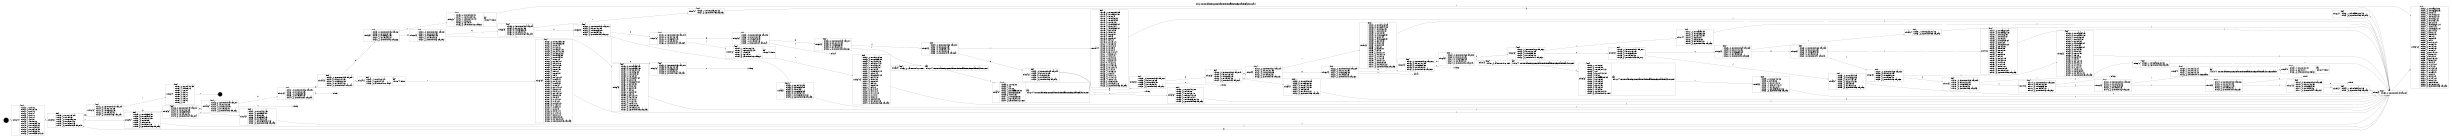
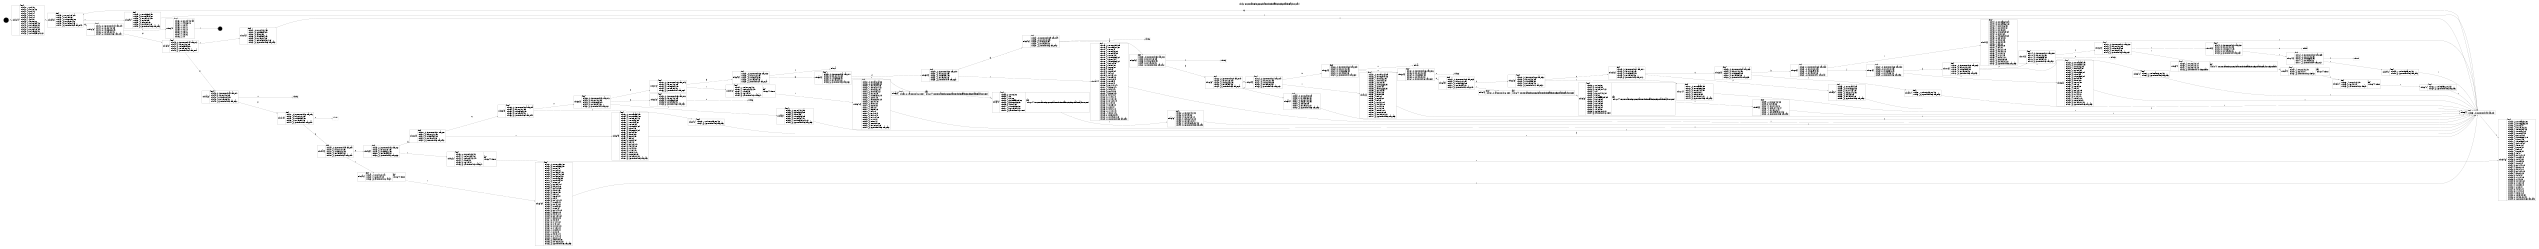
none -> (2357, 84)
